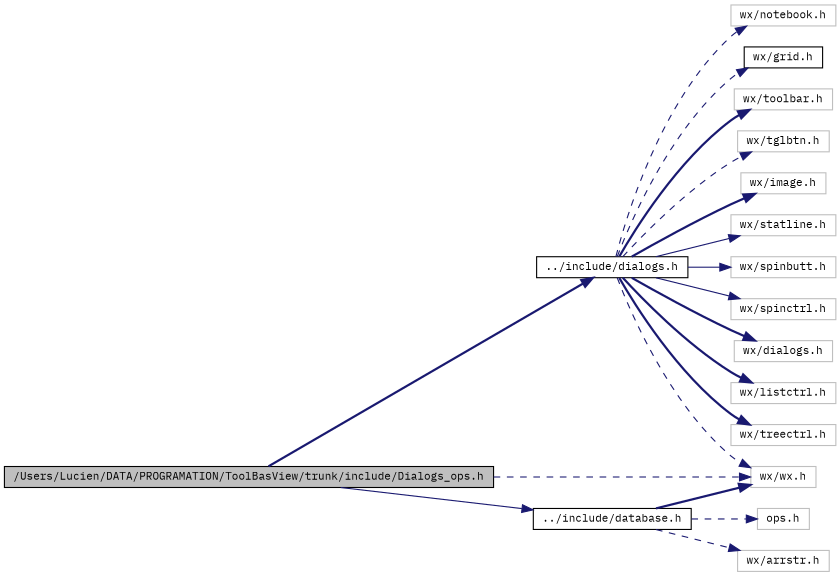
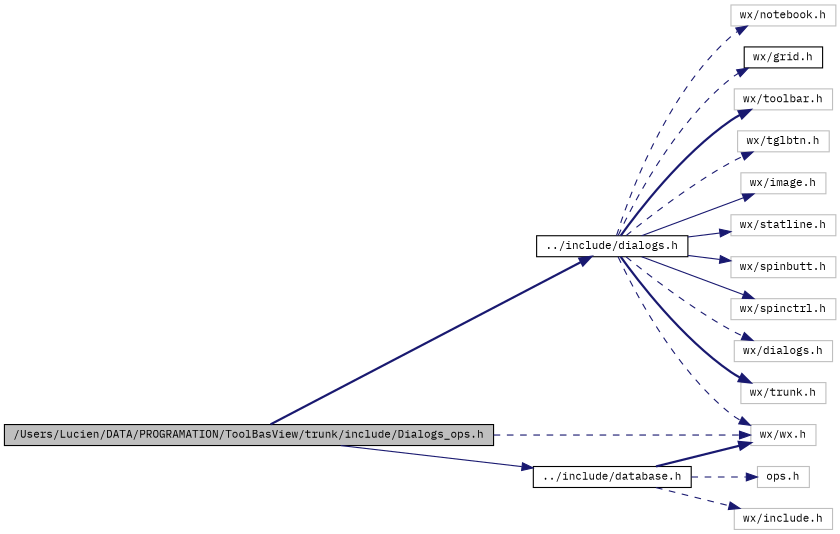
(687, 226) -> (693, 217)
(687, 308) -> (682, 299)
(783, 393) -> (783, 393)
(783, 435) -> none
(783, 561) -> (783, 519)
